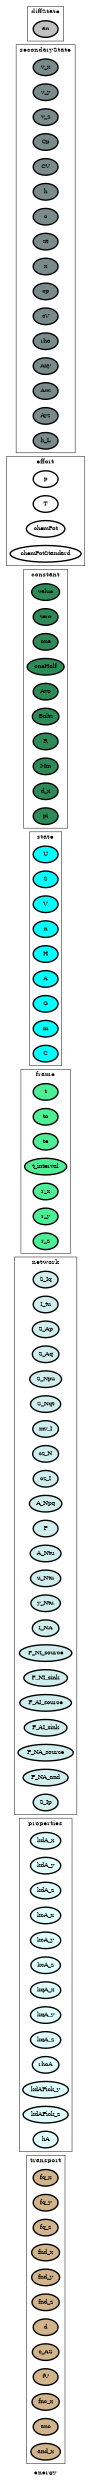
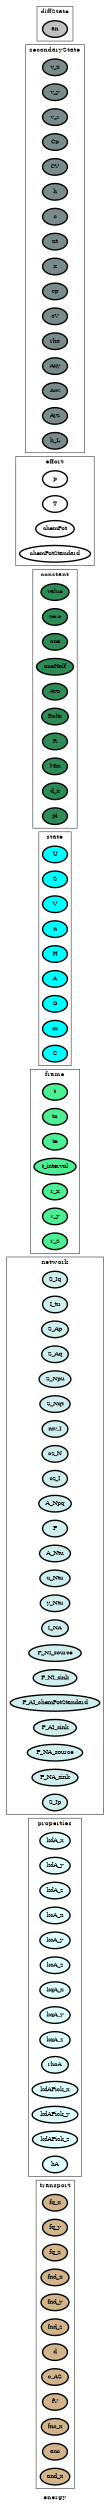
(46, 1703) -> (55, 1703)
(46, 1778) -> (55, 1778)
none -> (55, 2090)
